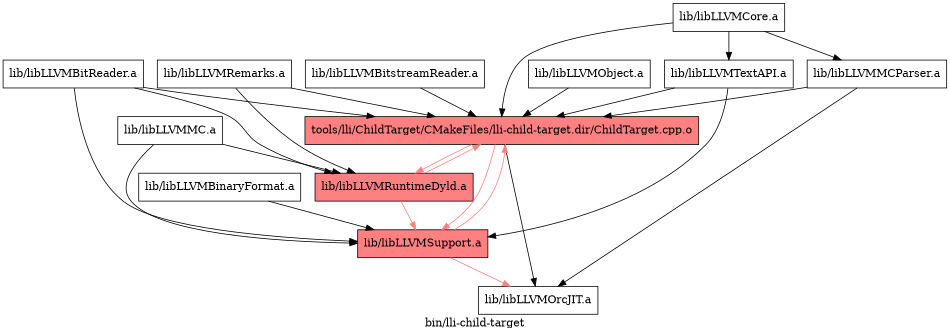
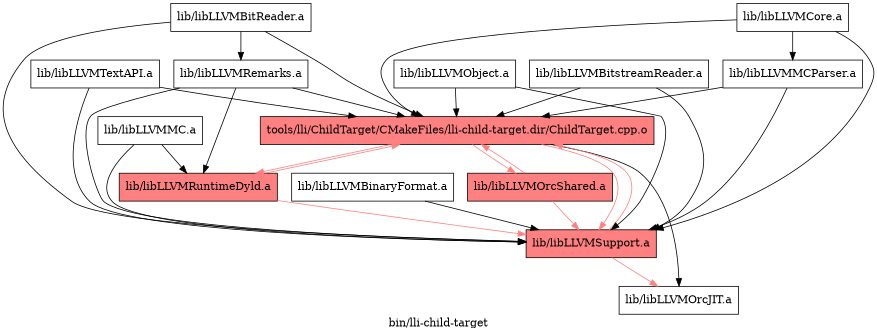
(729, 42) -> (812, 157)
none -> (649, 114)
(235, 120) -> (241, 42)
none -> (703, 157)
(711, 185) -> (736, 172)
none -> (540, 187)
none -> (102, 199)
